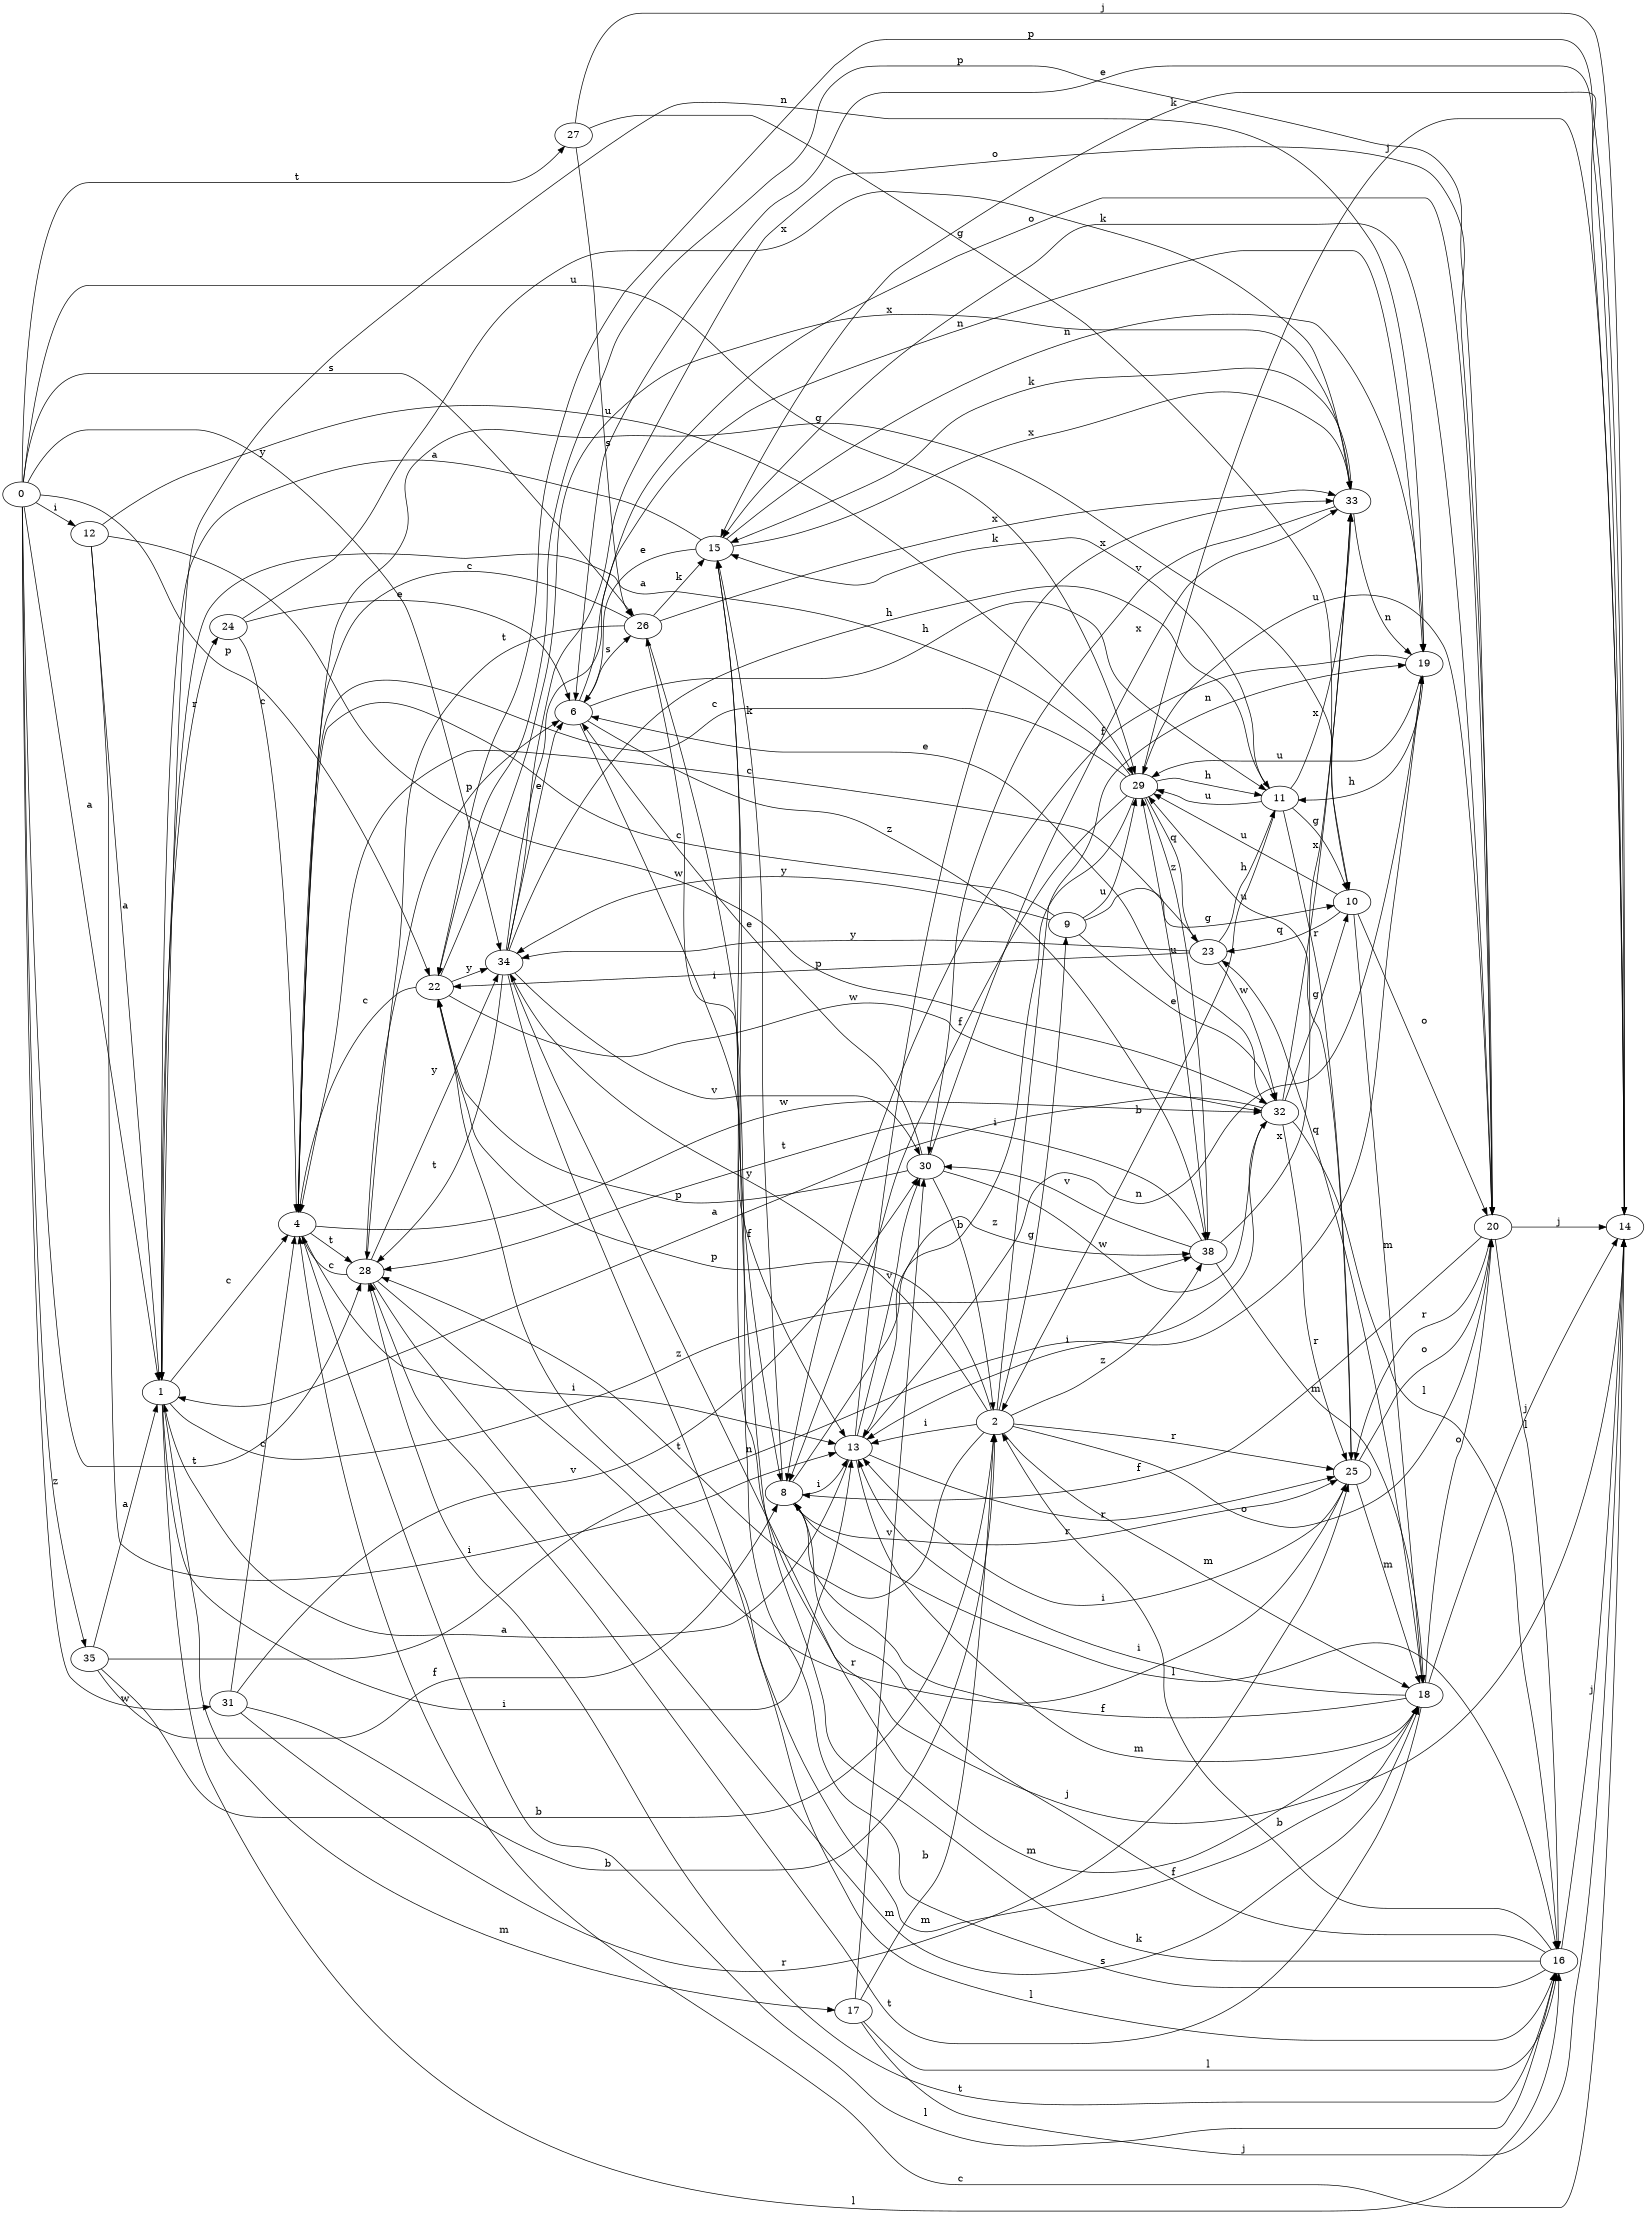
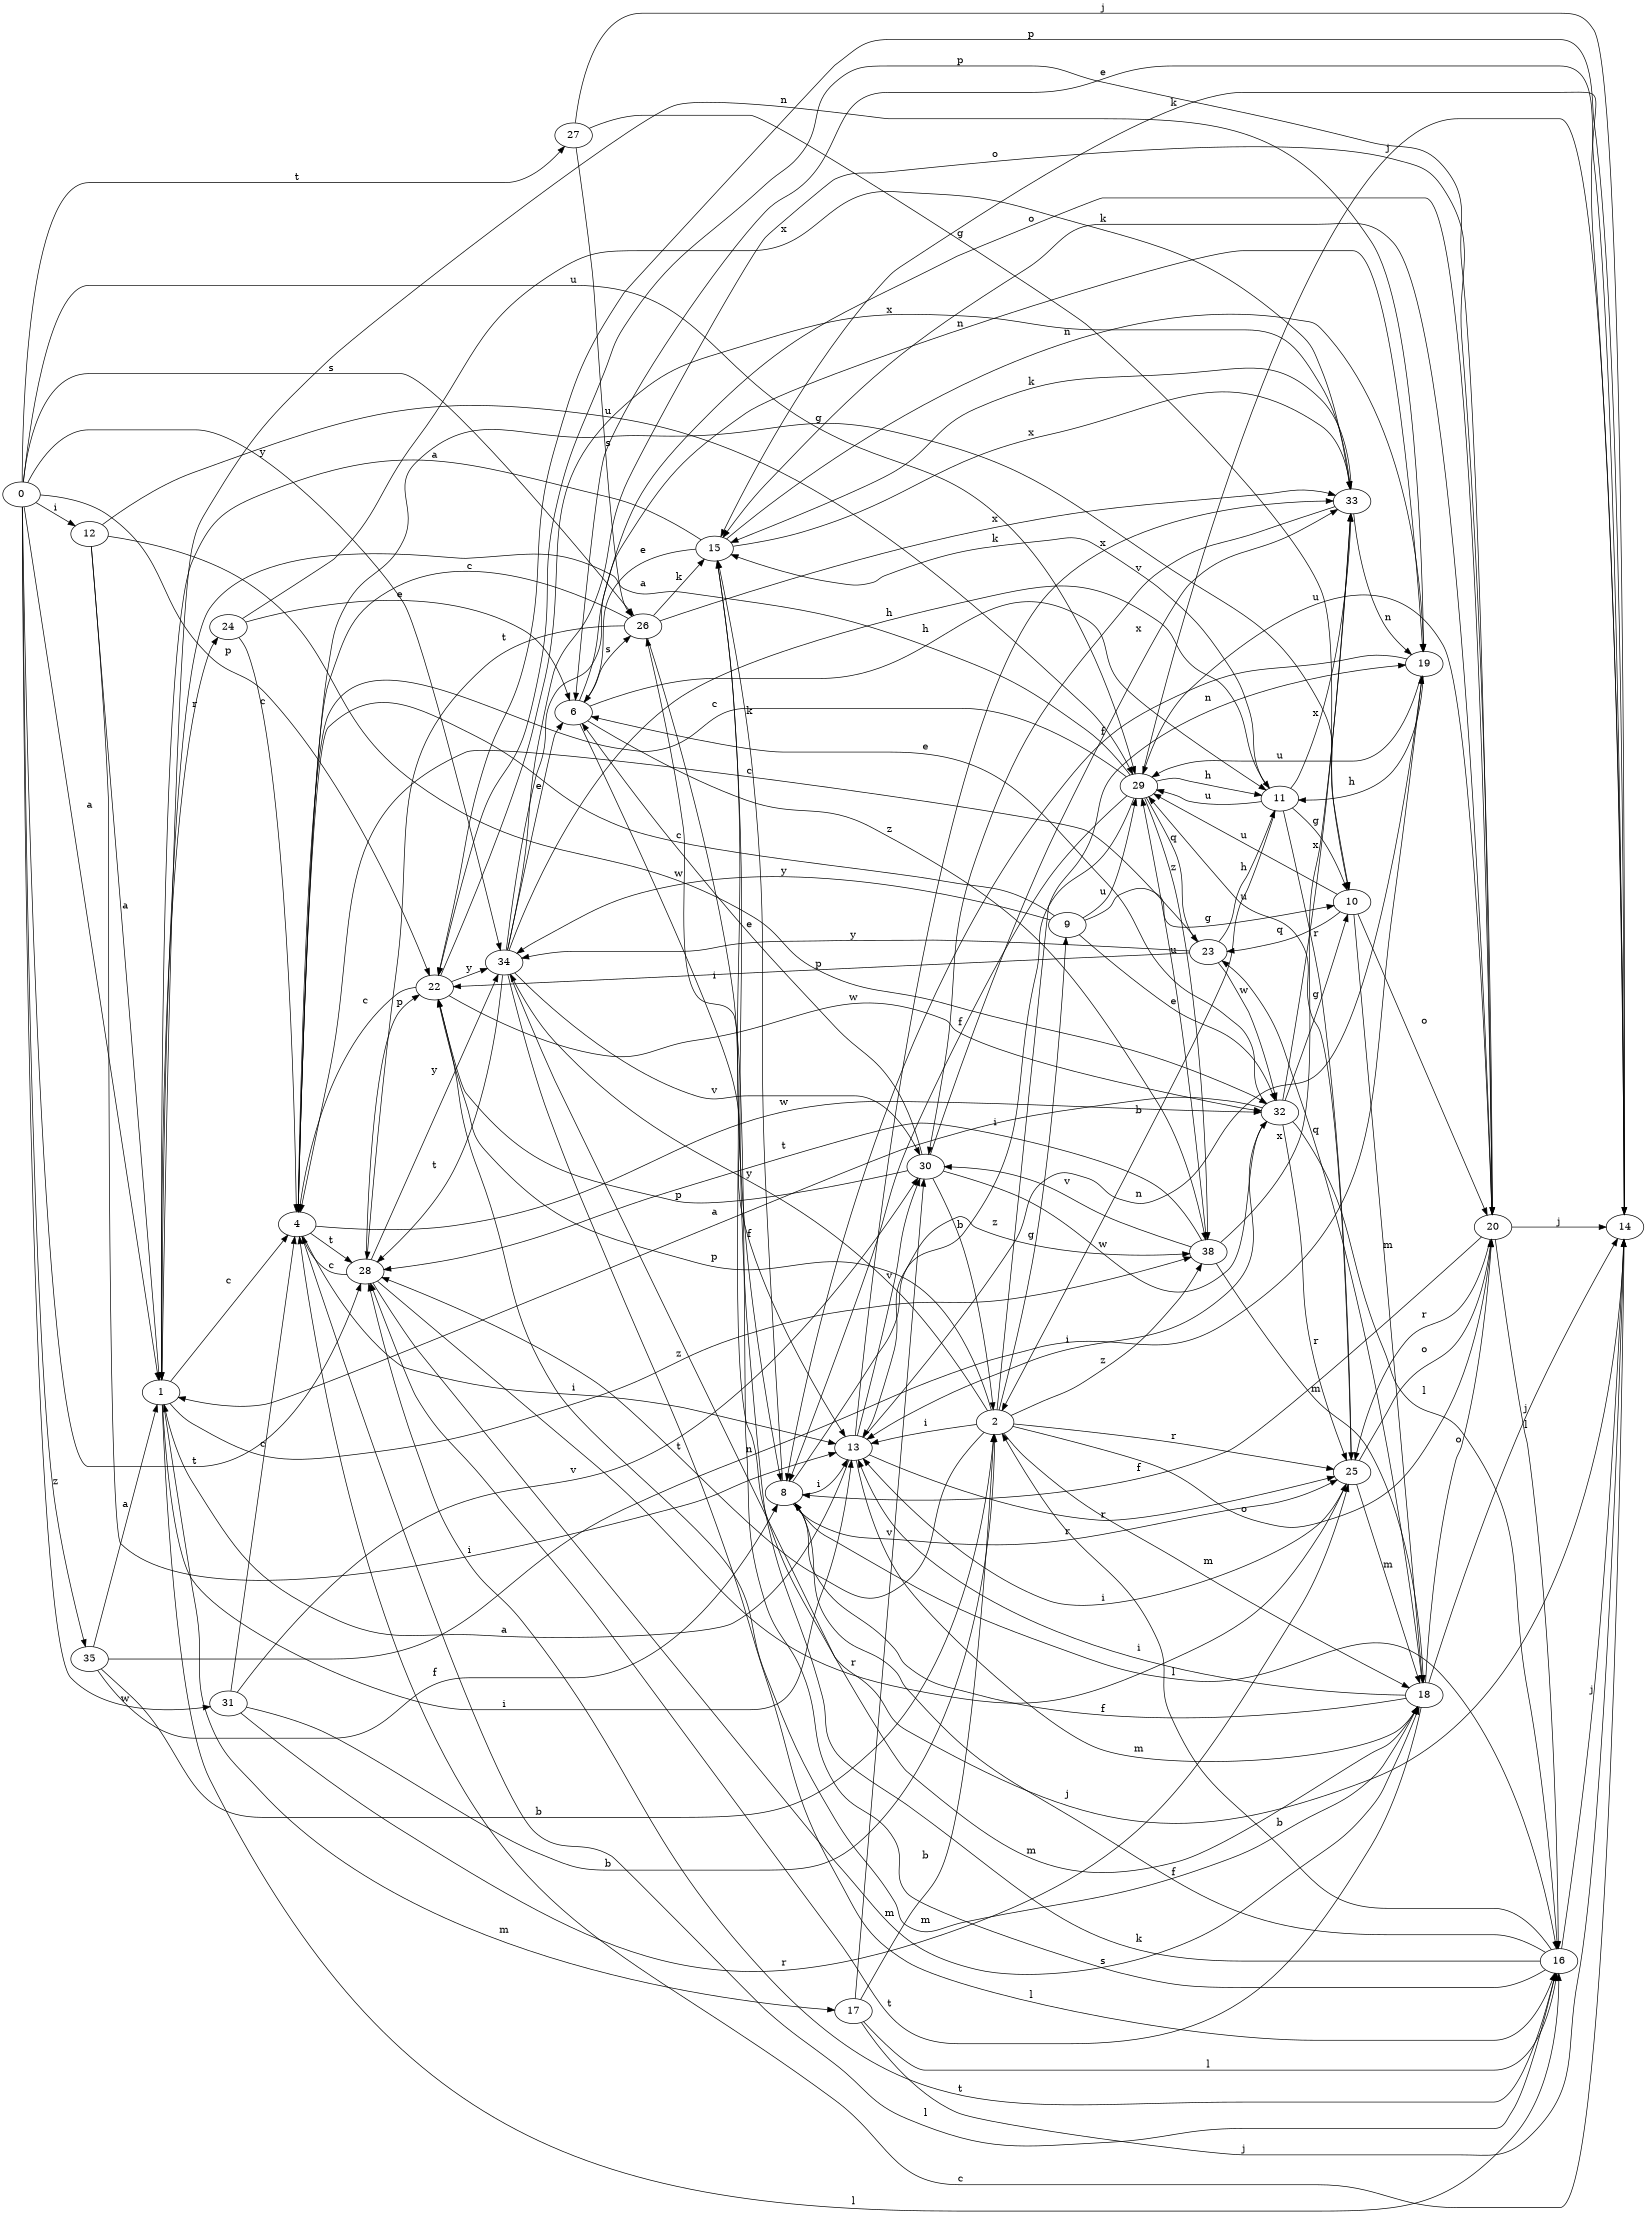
(403, 966) -> (374, 1124)
